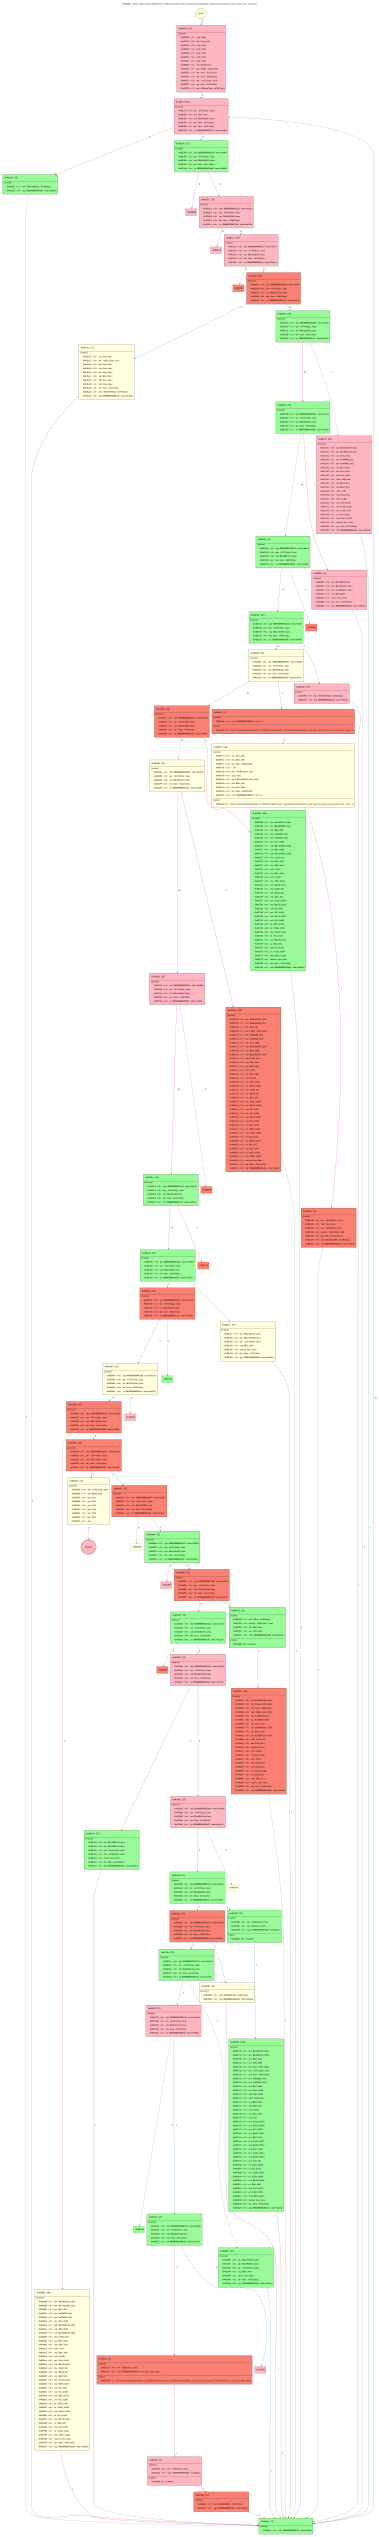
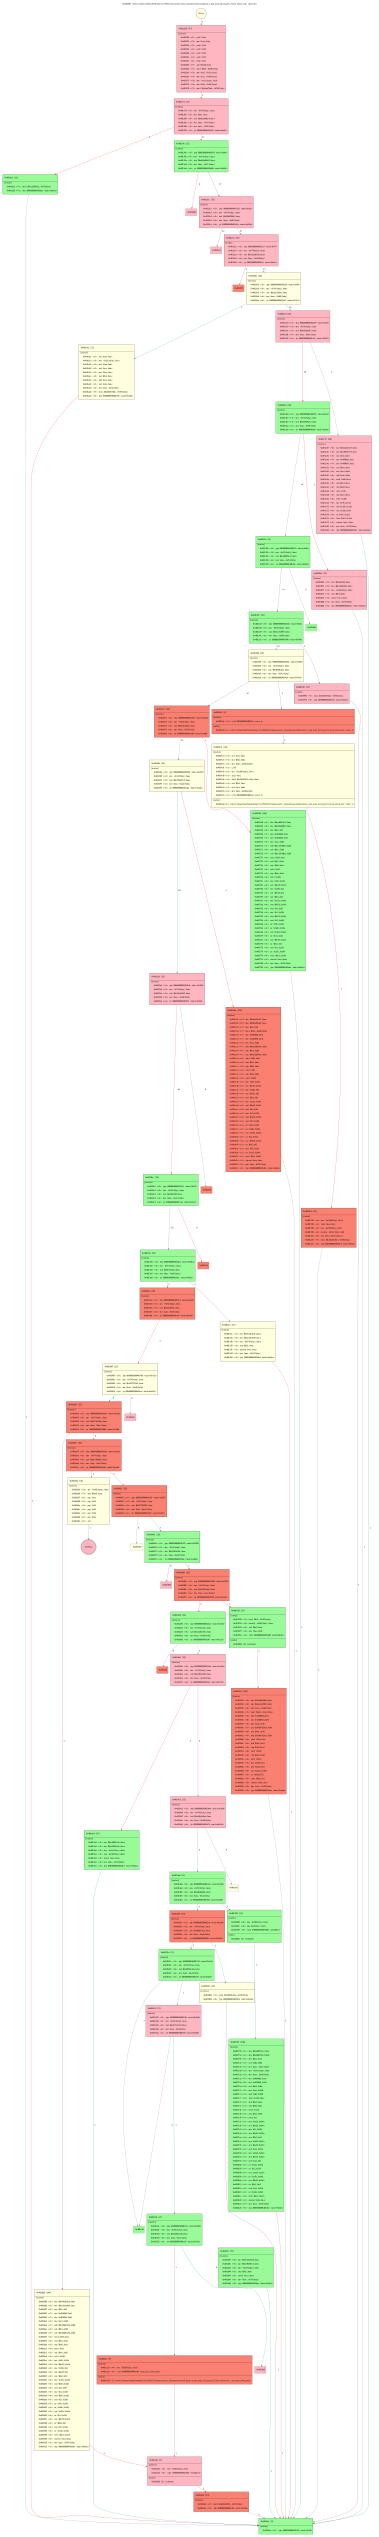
(274, 288) -> (274, 288)
(303, 326) -> (303, 326)
(311, 627) -> (311, 627)
(373, 1286) -> none
(167, 1379) -> none
(222, 2111) -> (124, 2098)
(137, 2521) -> (116, 2459)
